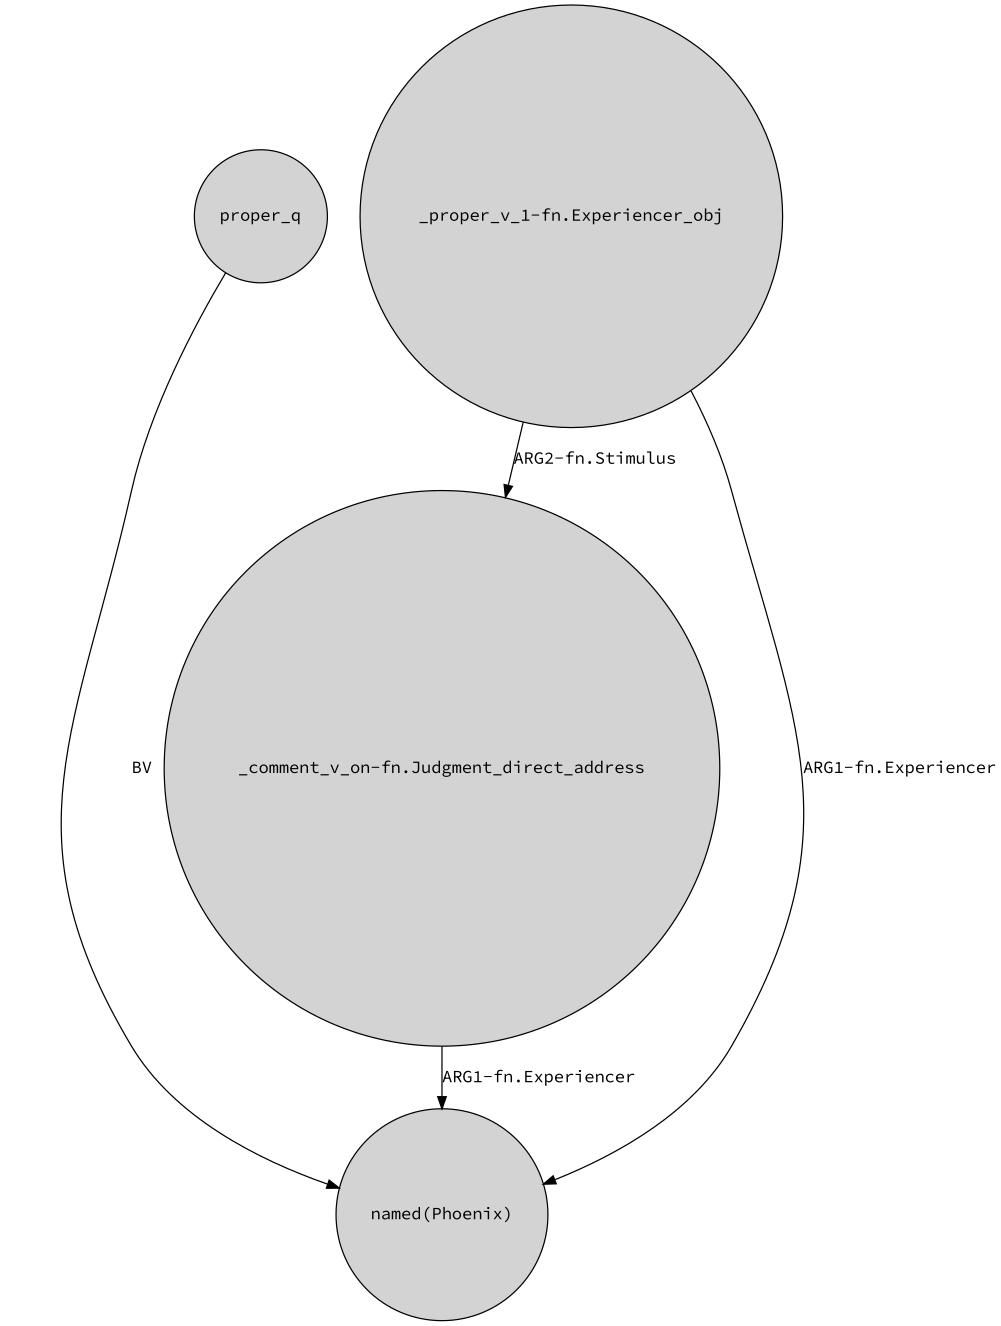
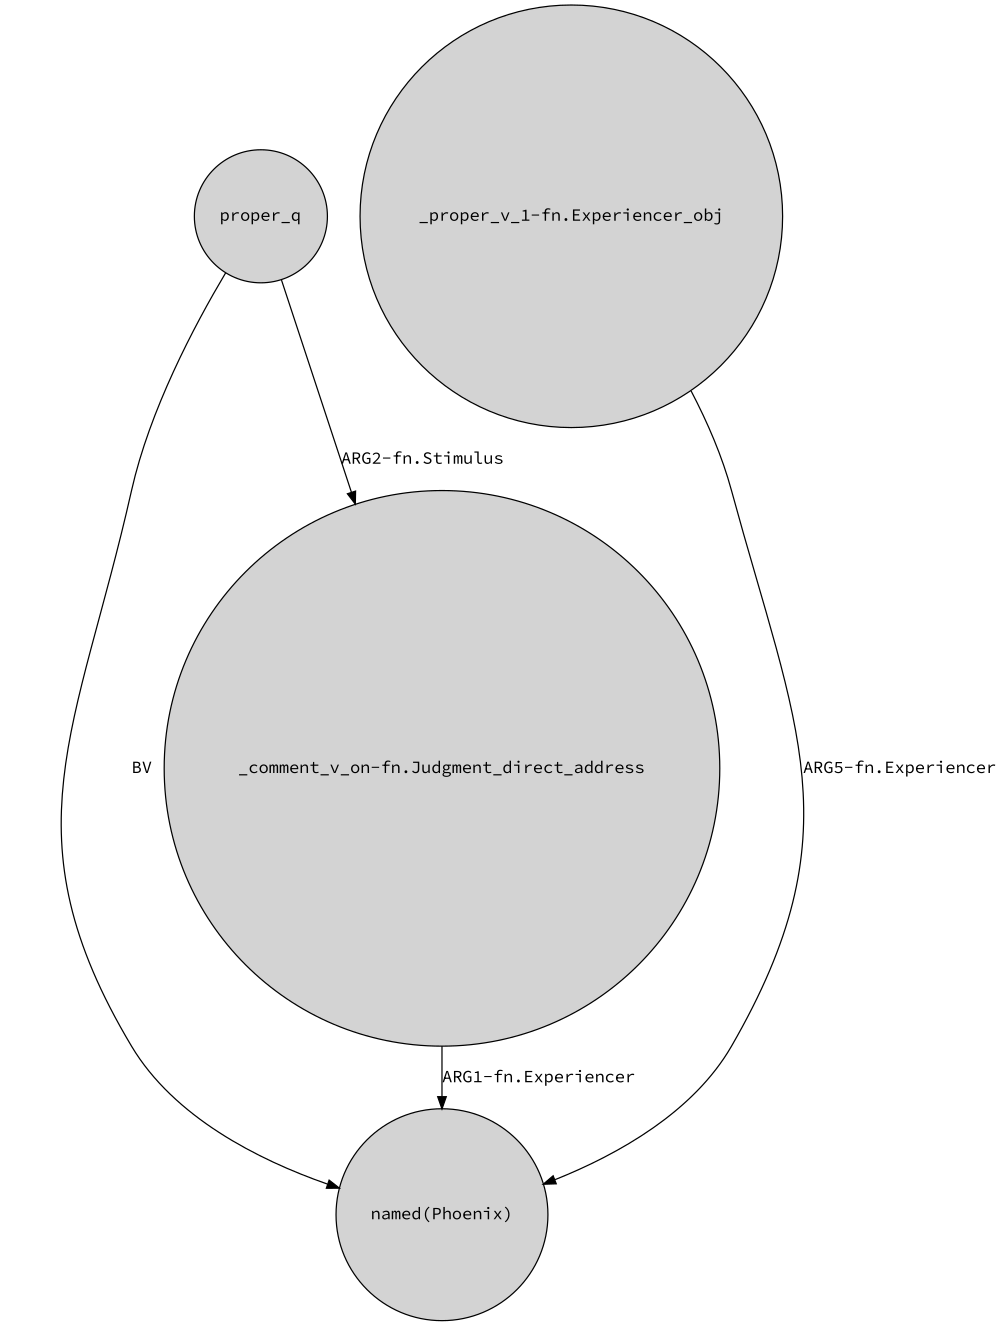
(516, 454) -> (316, 386)
(900, 768) -> (900, 768)
